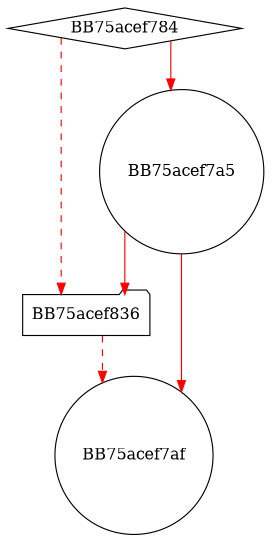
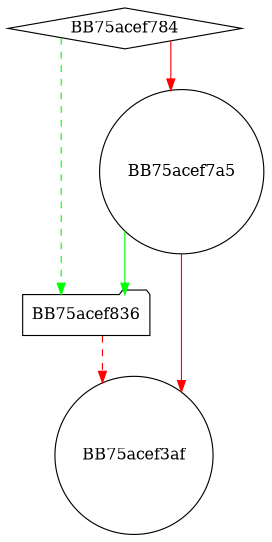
(61, 161) -> (61, 161)
(125, 257) -> (125, 257)
(134, 455) -> (134, 455)
